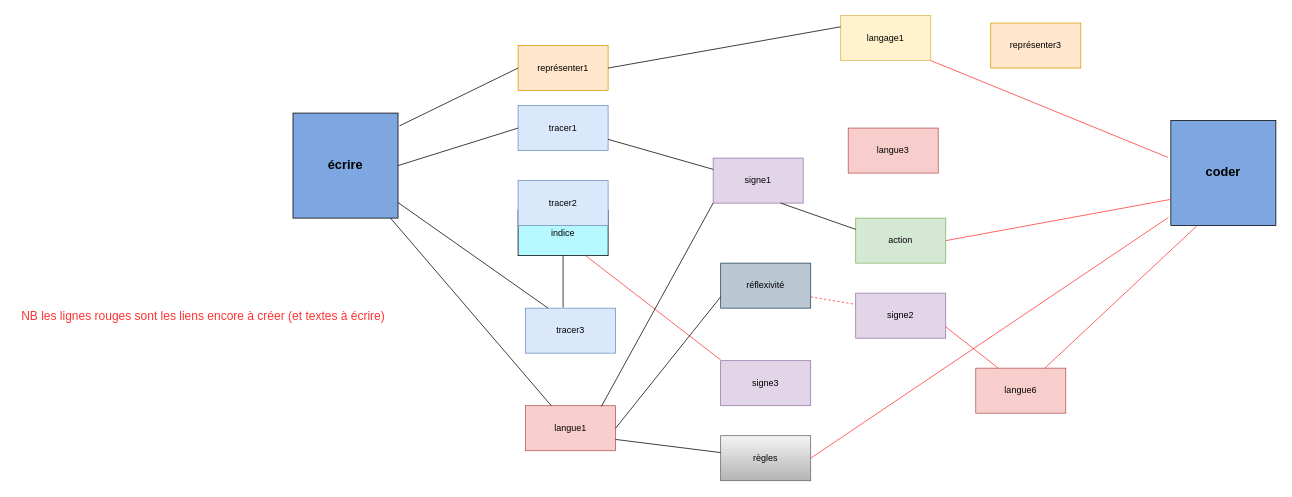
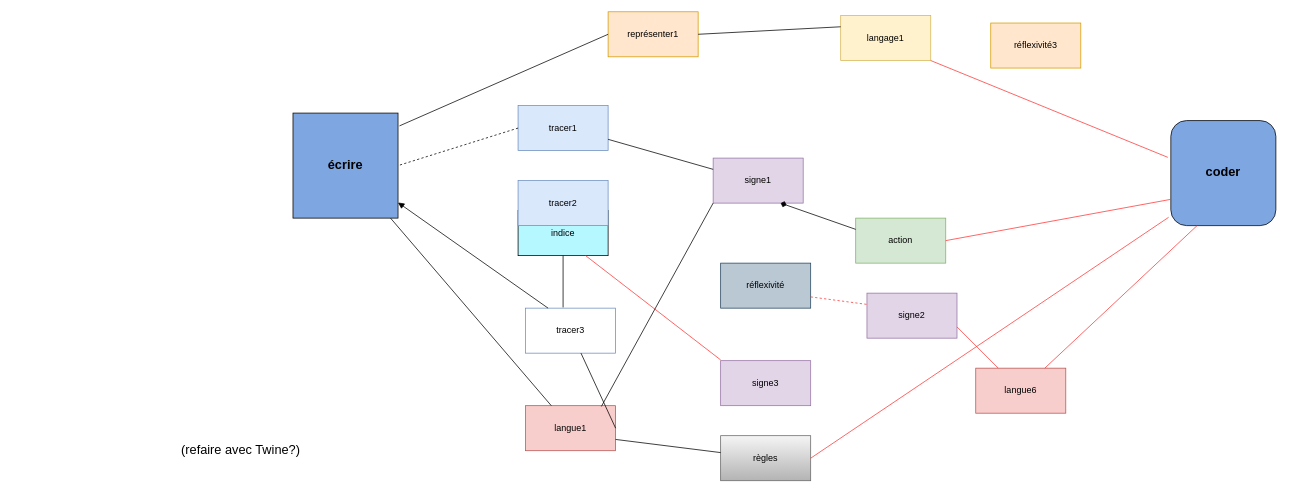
(1035, 45) -> (1035, 45)
(563, 68) -> (653, 34)
(457, 147) -> (457, 147)
(893, 150) -> none
(1223, 173) -> (1223, 173)
(784, 204) -> (787, 205)
(401, 205) -> (404, 206)
(203, 315) -> none
(900, 315) -> (912, 315)
(570, 330) -> (570, 330)
(668, 362) -> (598, 390)
none -> (240, 450)
